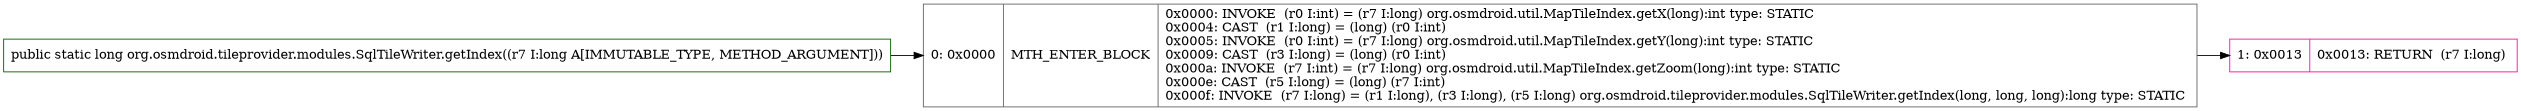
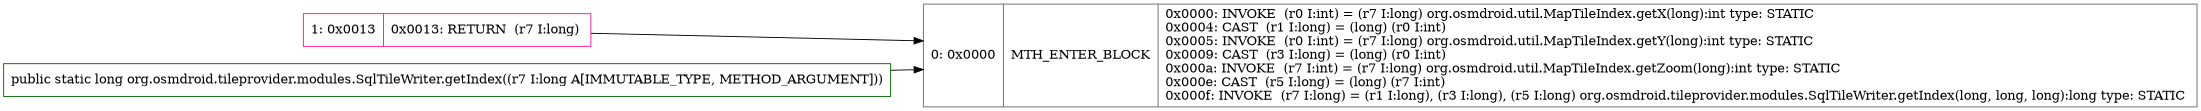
(2209, 55) -> (753, 37)
